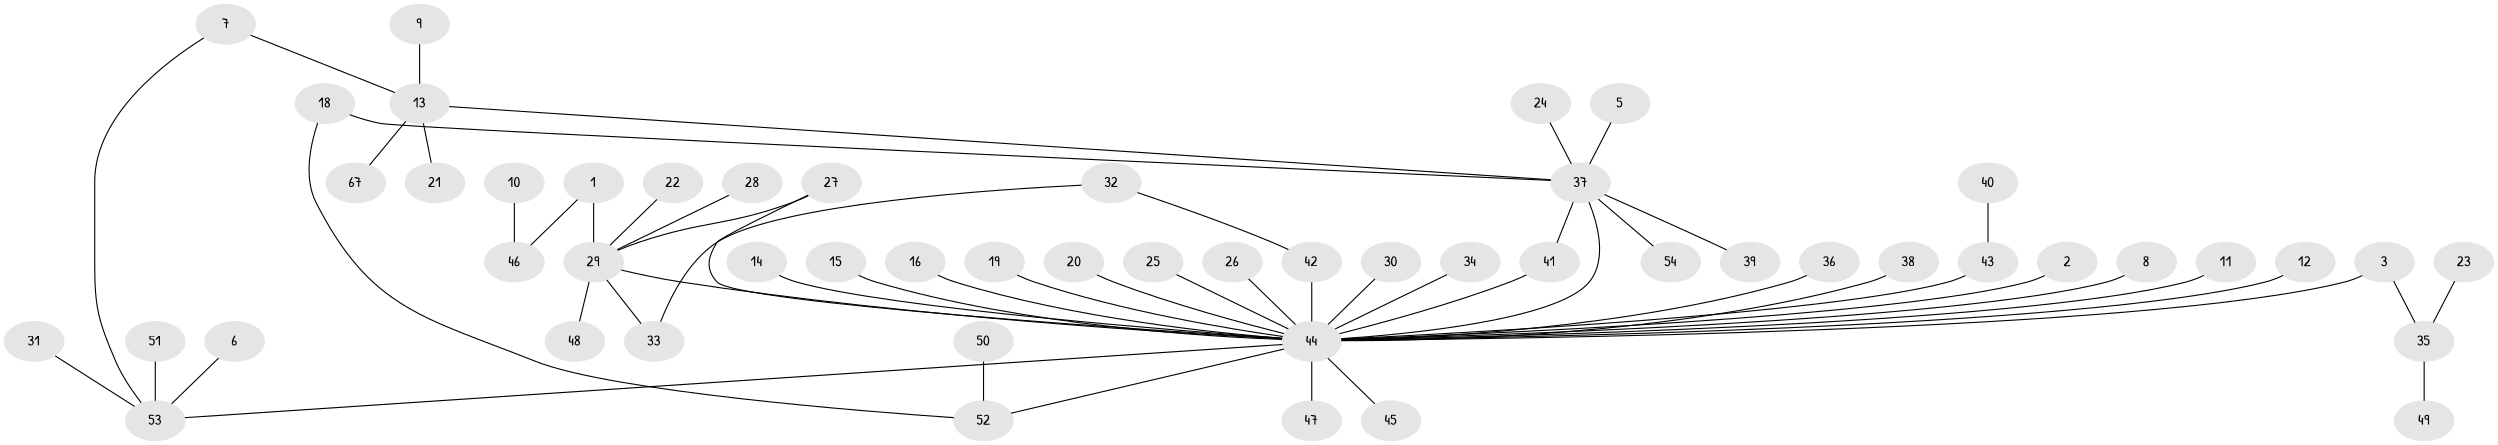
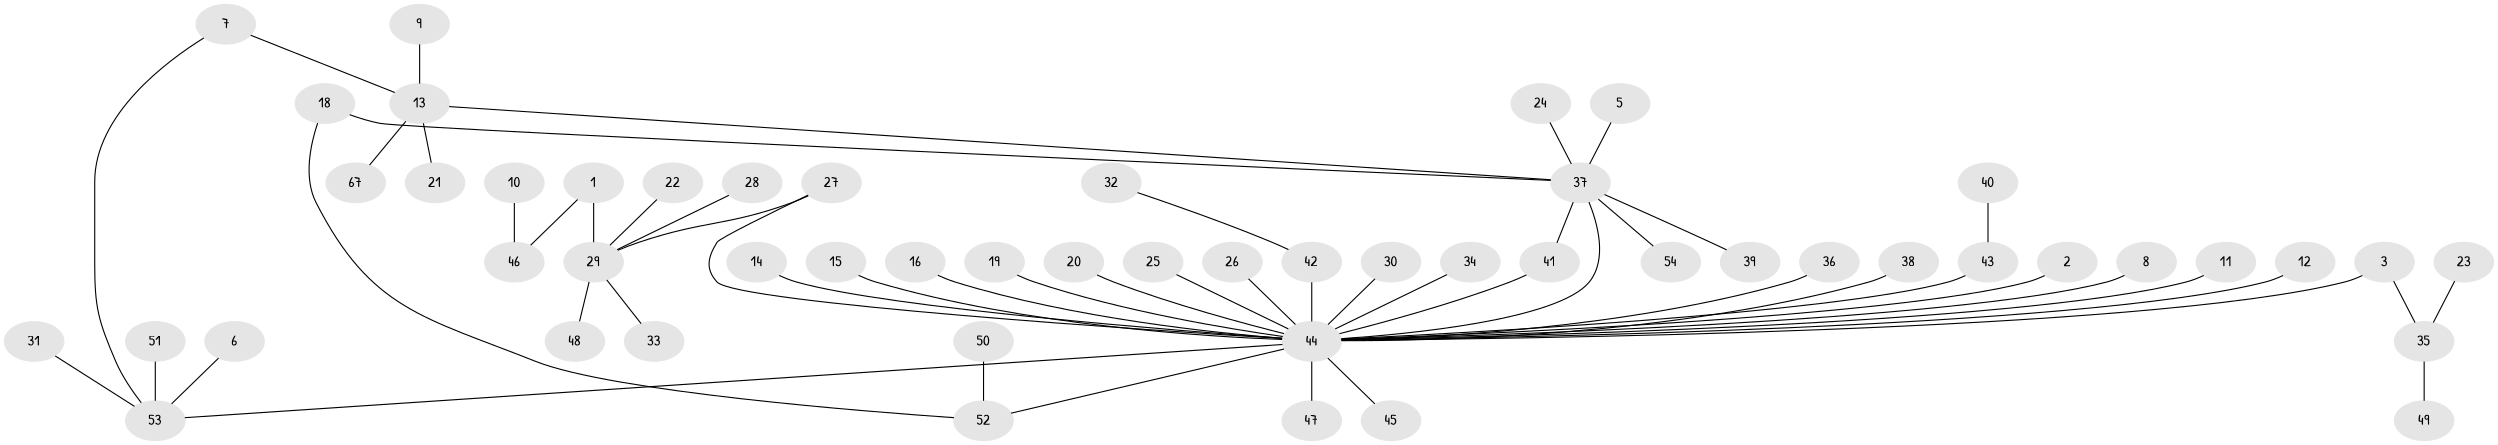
(848, 207) -> none
(951, 314) -> none
